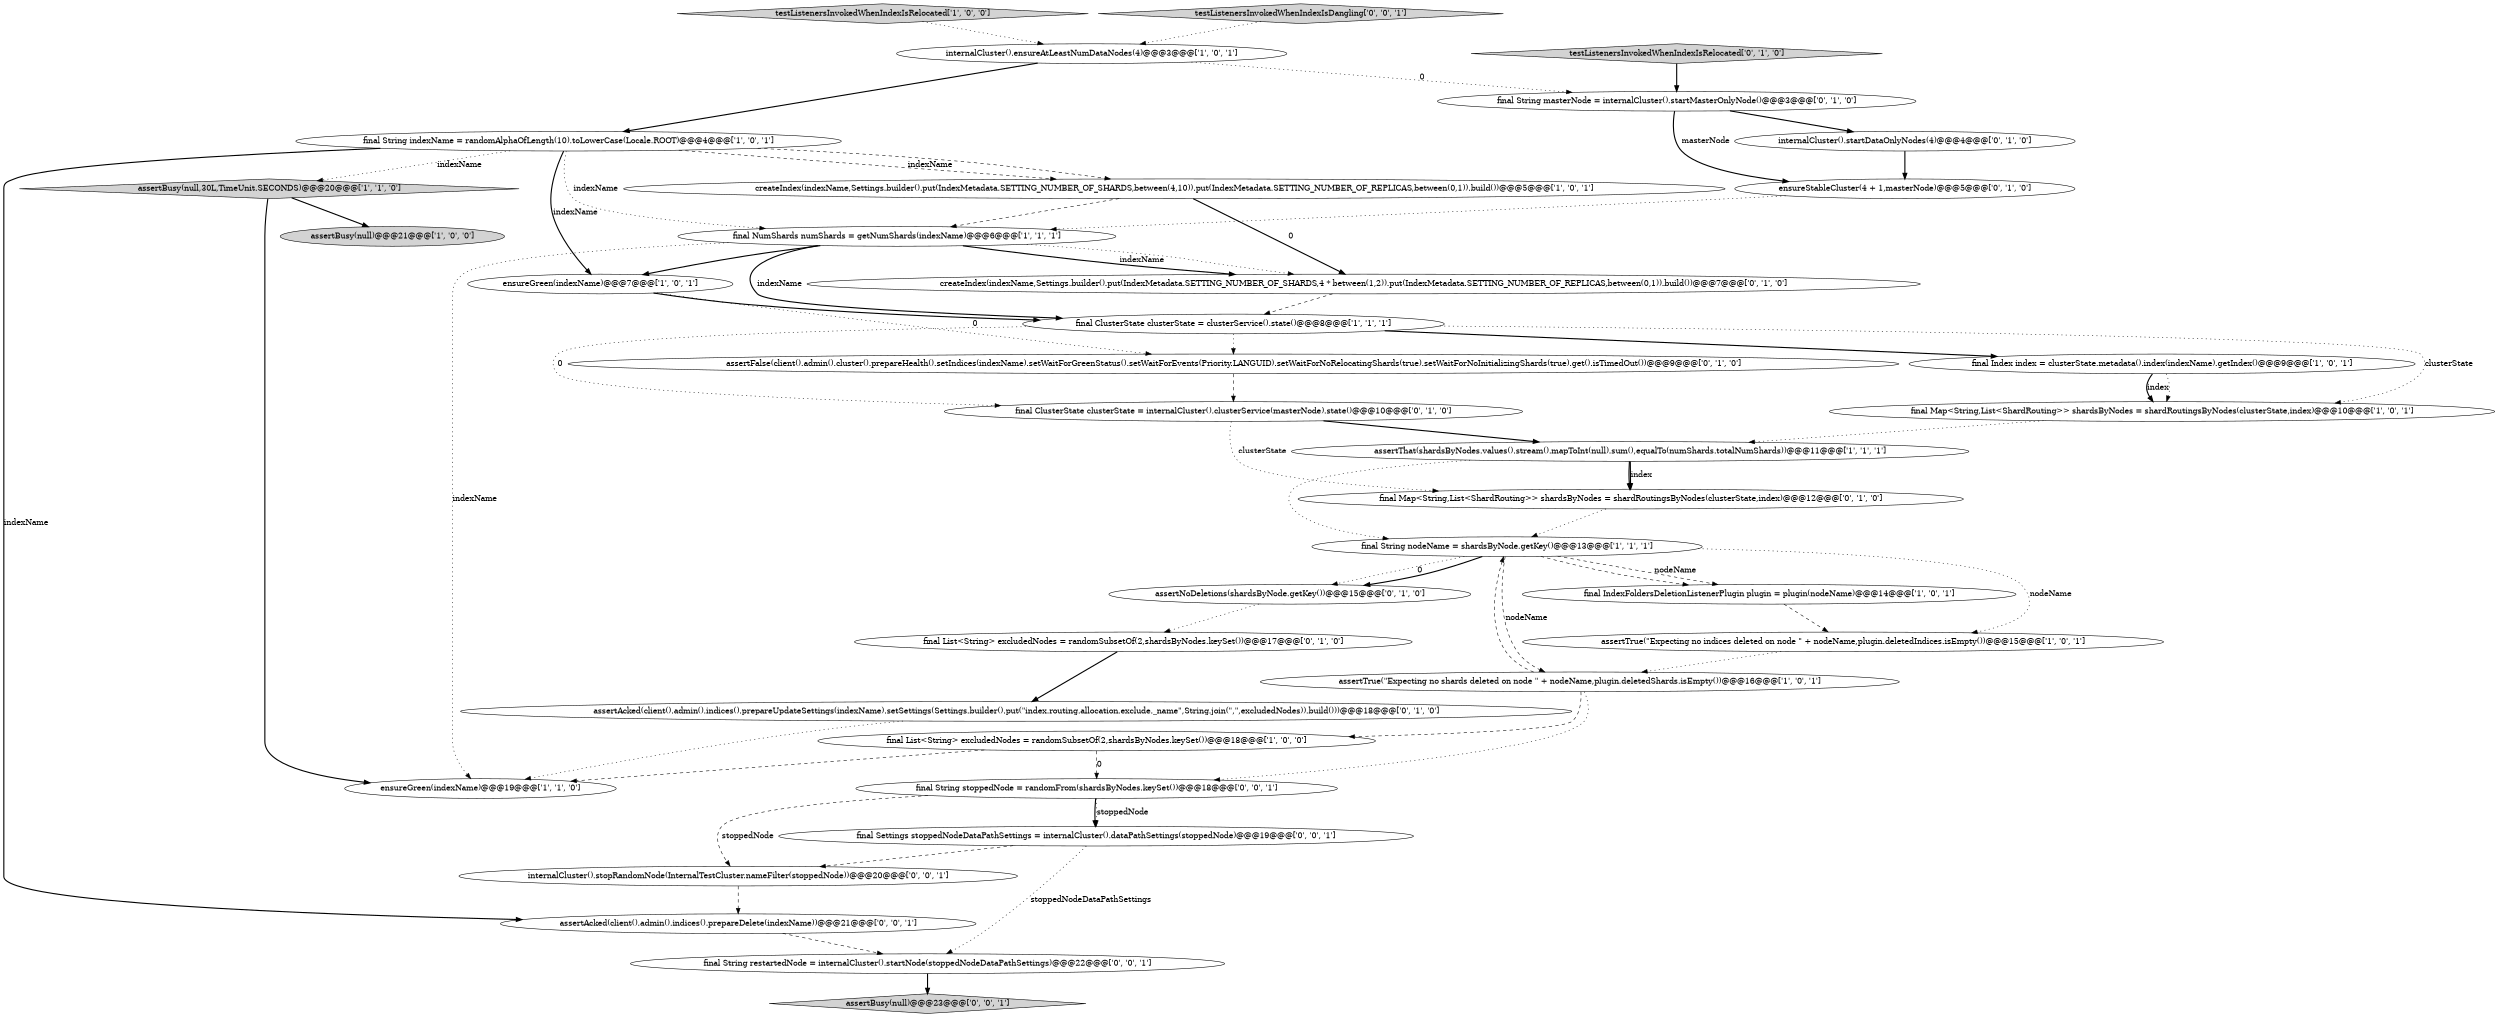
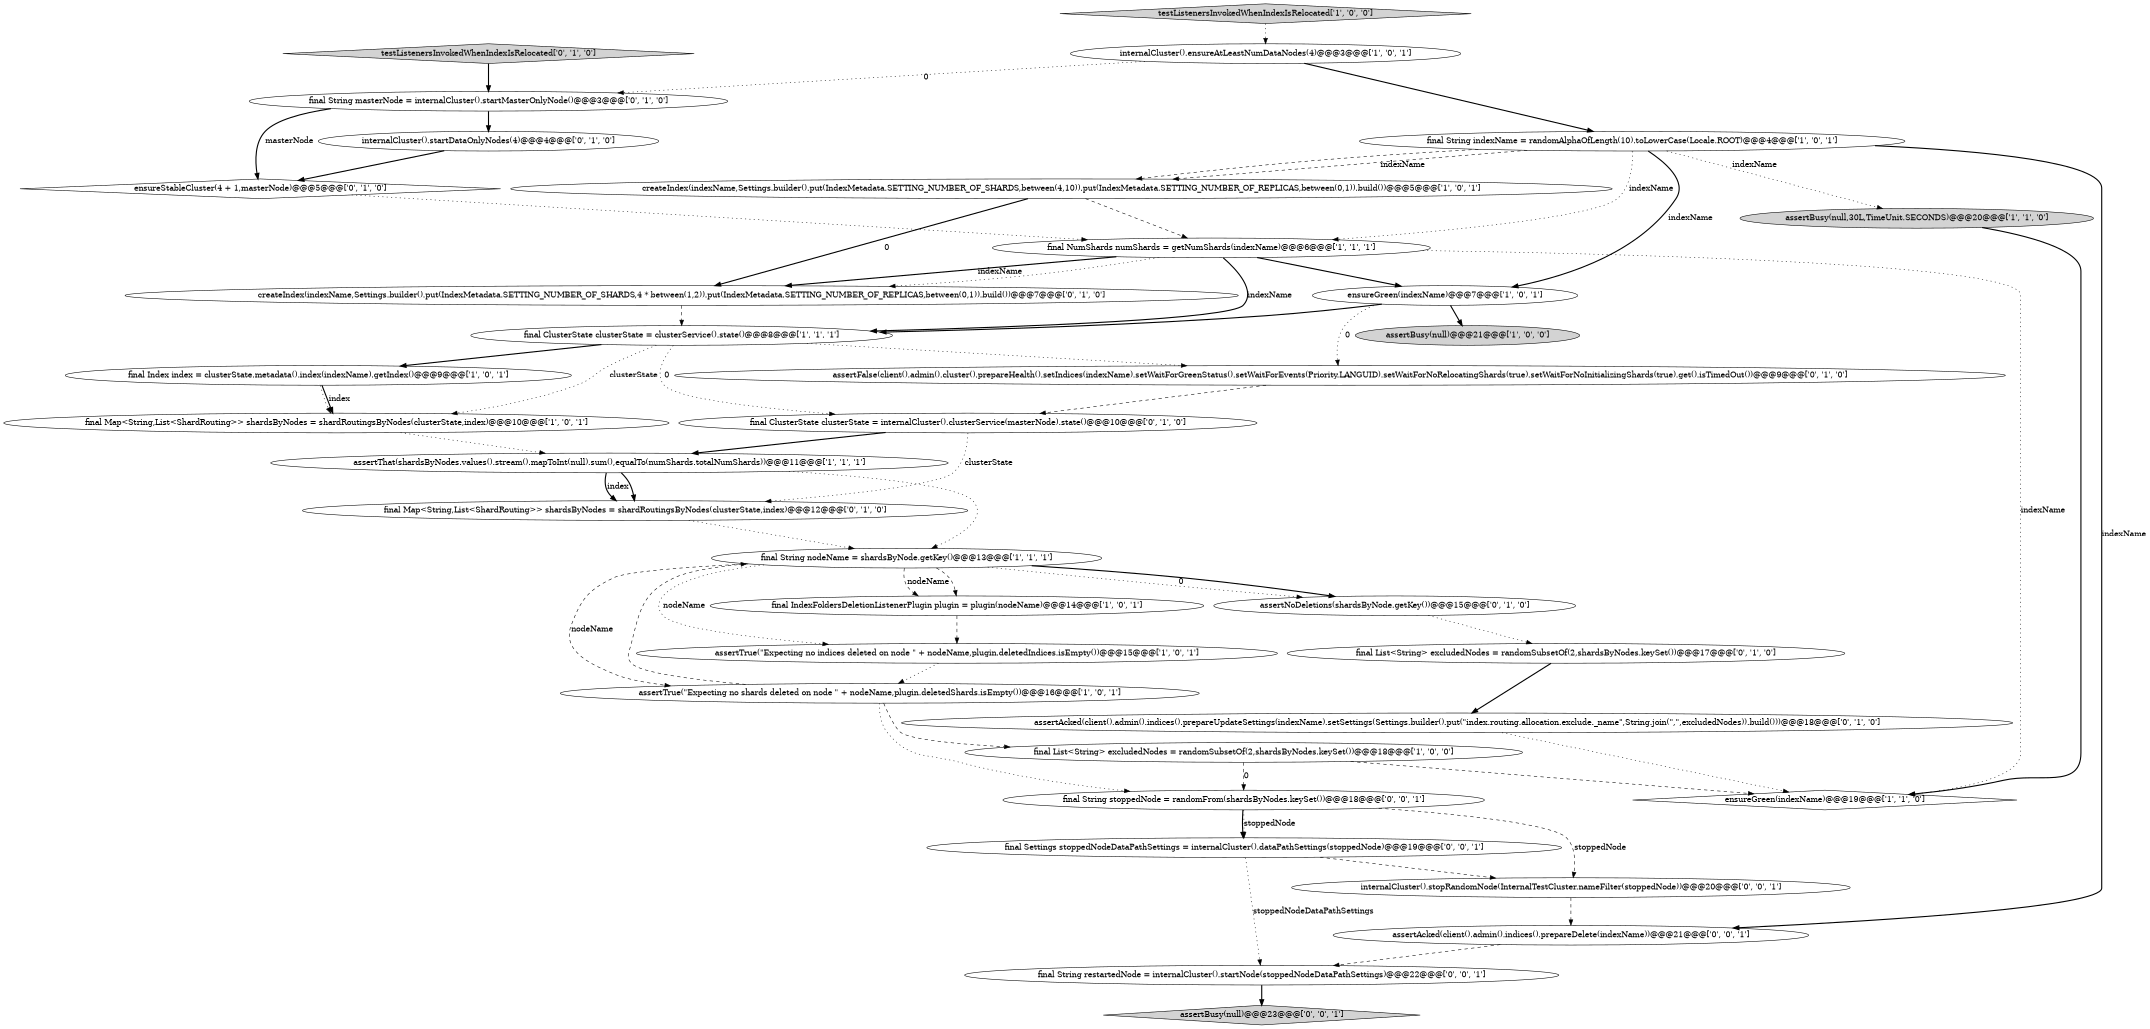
(1301, 14) -> none
(269, 189) -> (1917, 218)
(1905, 189) -> (260, 189)
(327, 211) -> (1455, 313)
(480, 789) -> (1825, 800)
